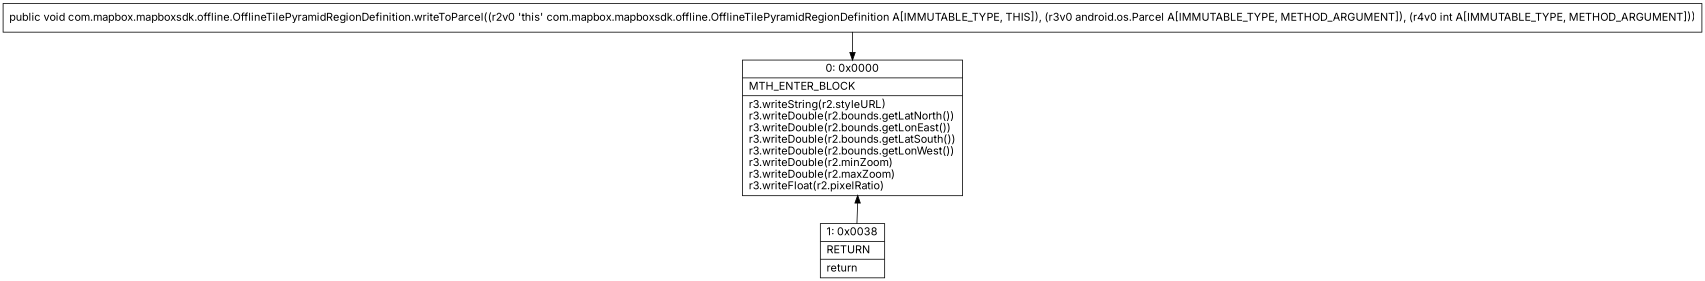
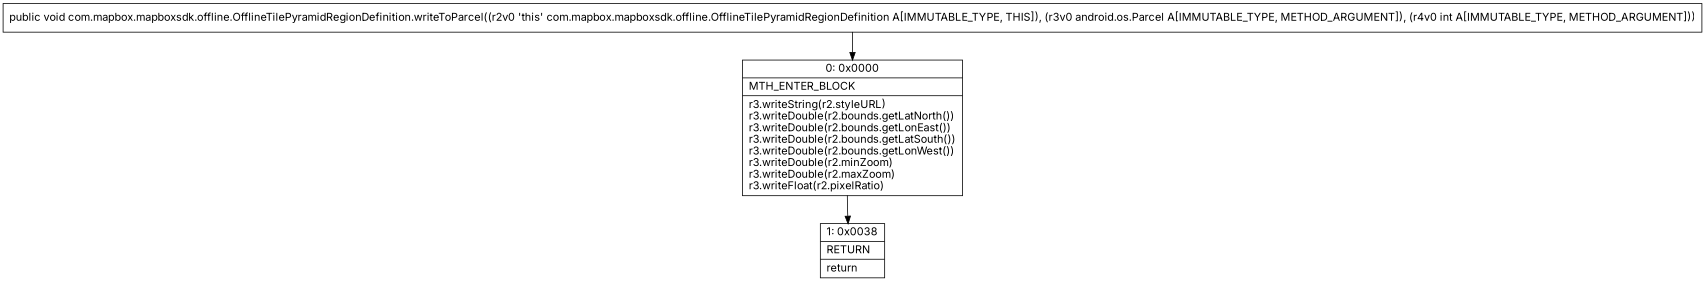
(857, 213) -> (847, 206)
